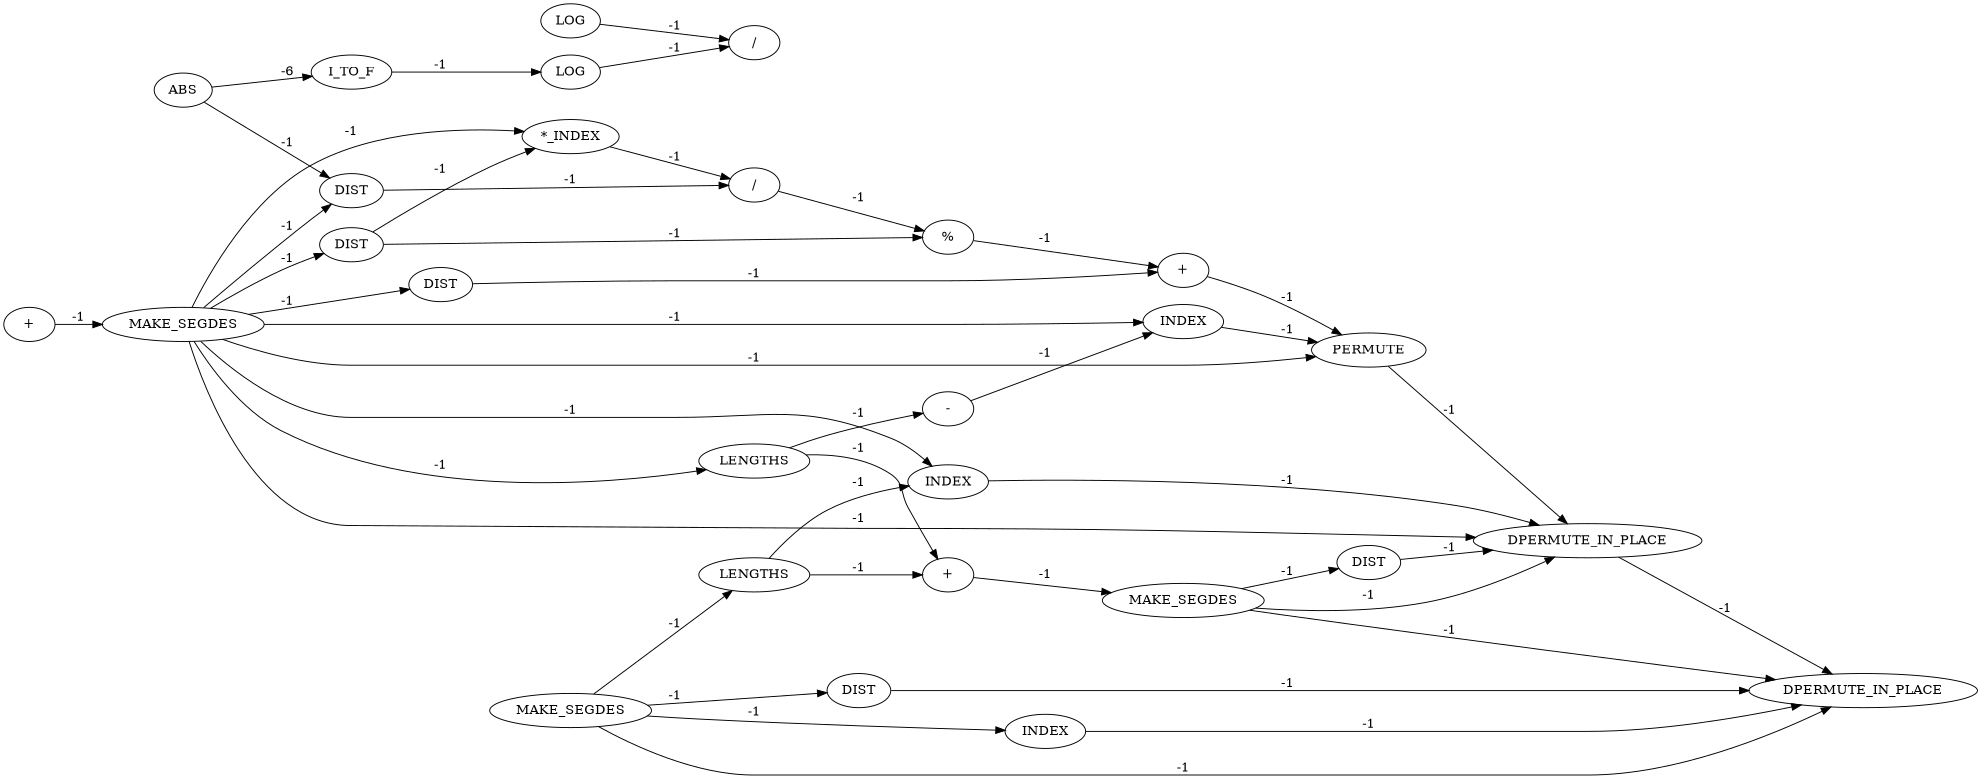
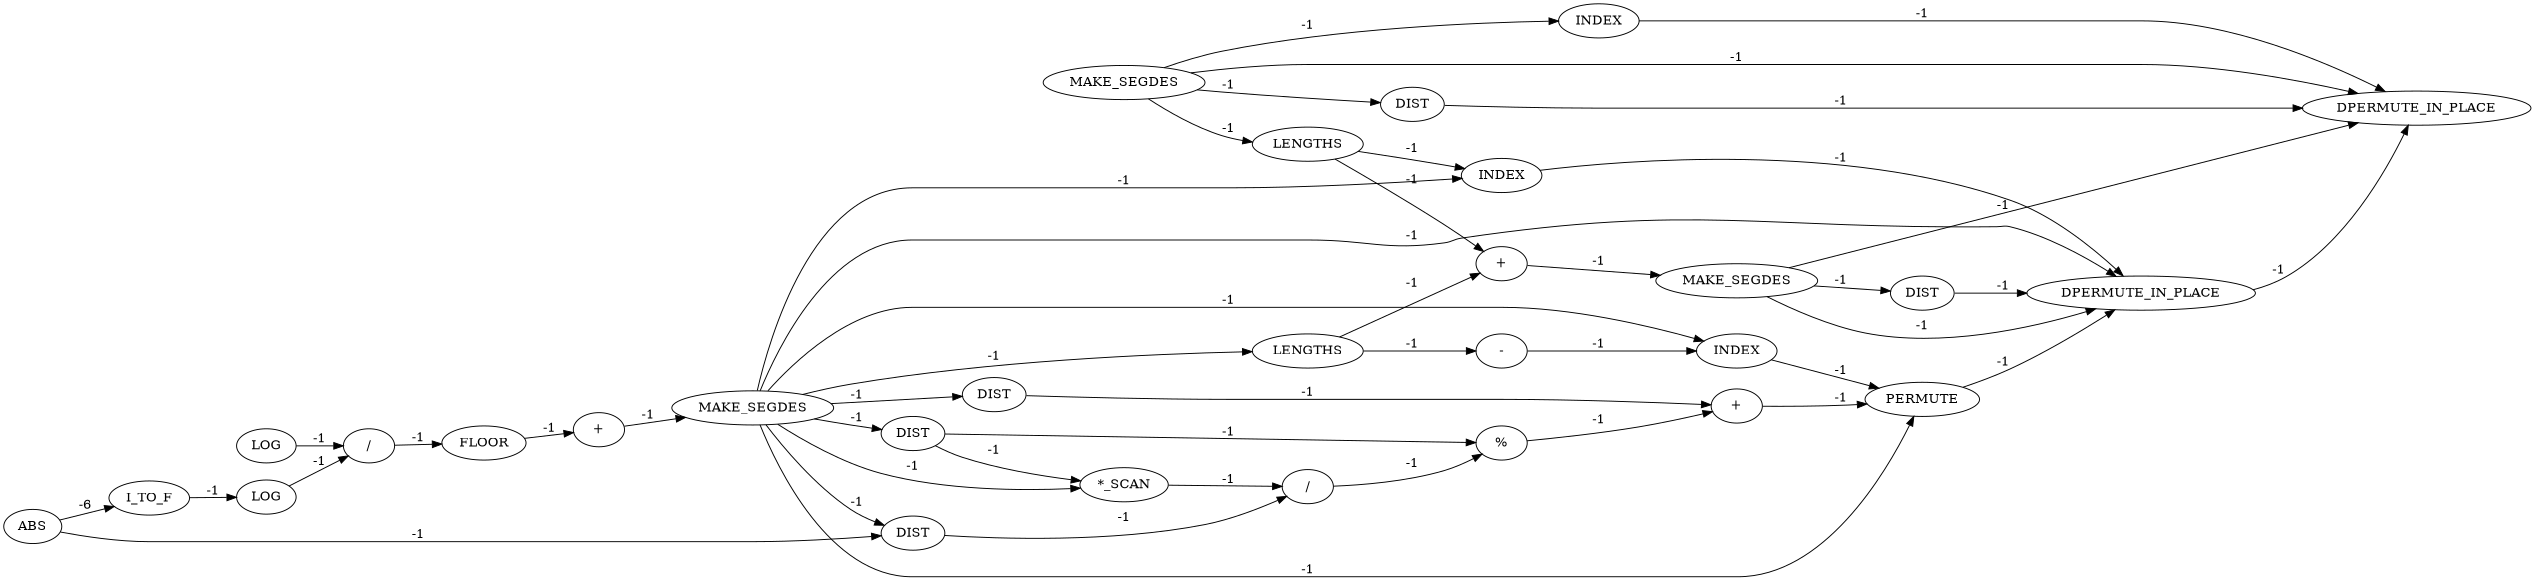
(571, 137) -> (1124, 485)
none -> (484, 443)
